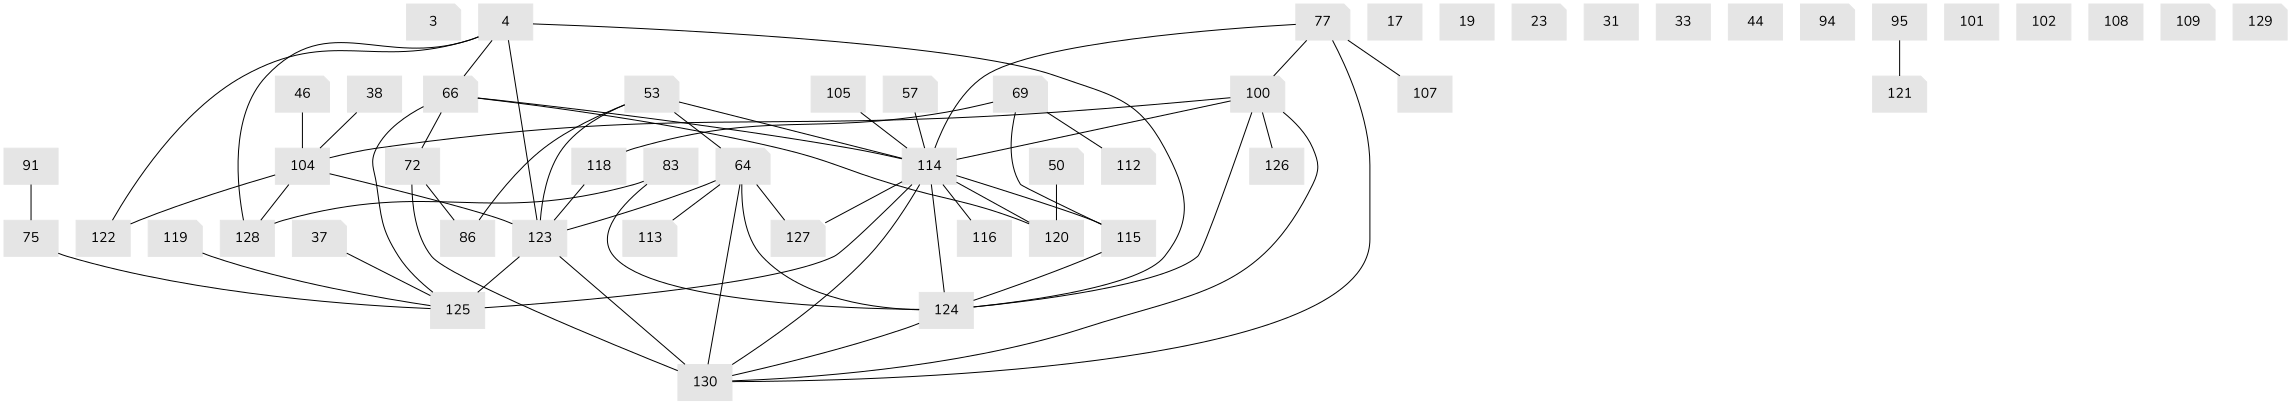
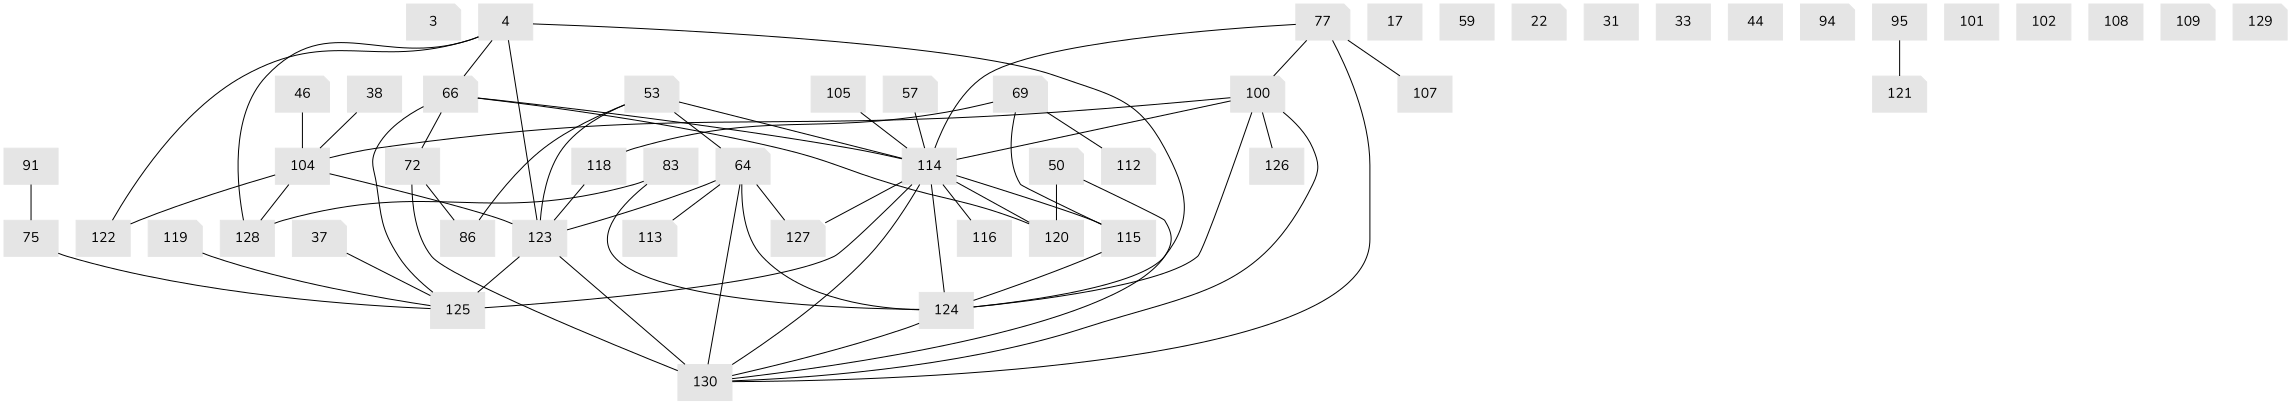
(1467, 22) -> (1467, 22)
(1539, 22) -> (1539, 22)
none -> (1020, 327)
